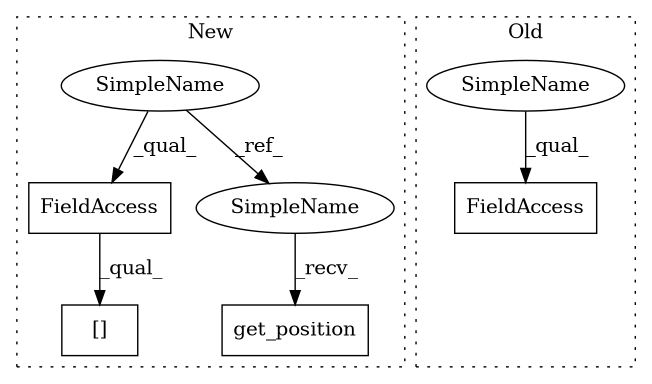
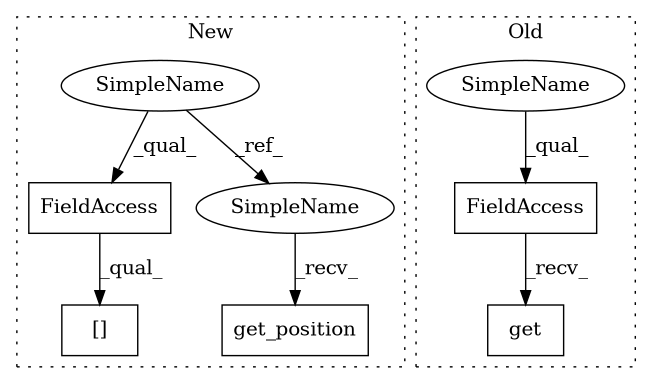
none -> (526, 330)
